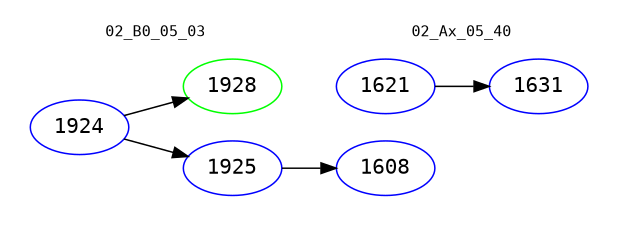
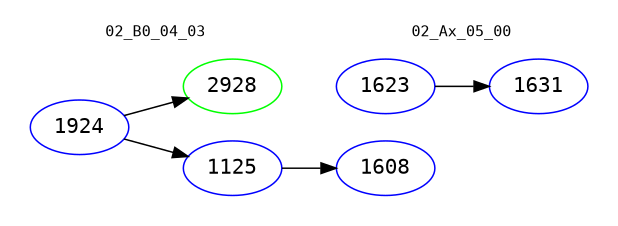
(156, 33) -> (156, 33)
(462, 33) -> (462, 33)
(233, 86) -> (233, 86)
(386, 86) -> (386, 86)
(233, 168) -> (233, 168)
